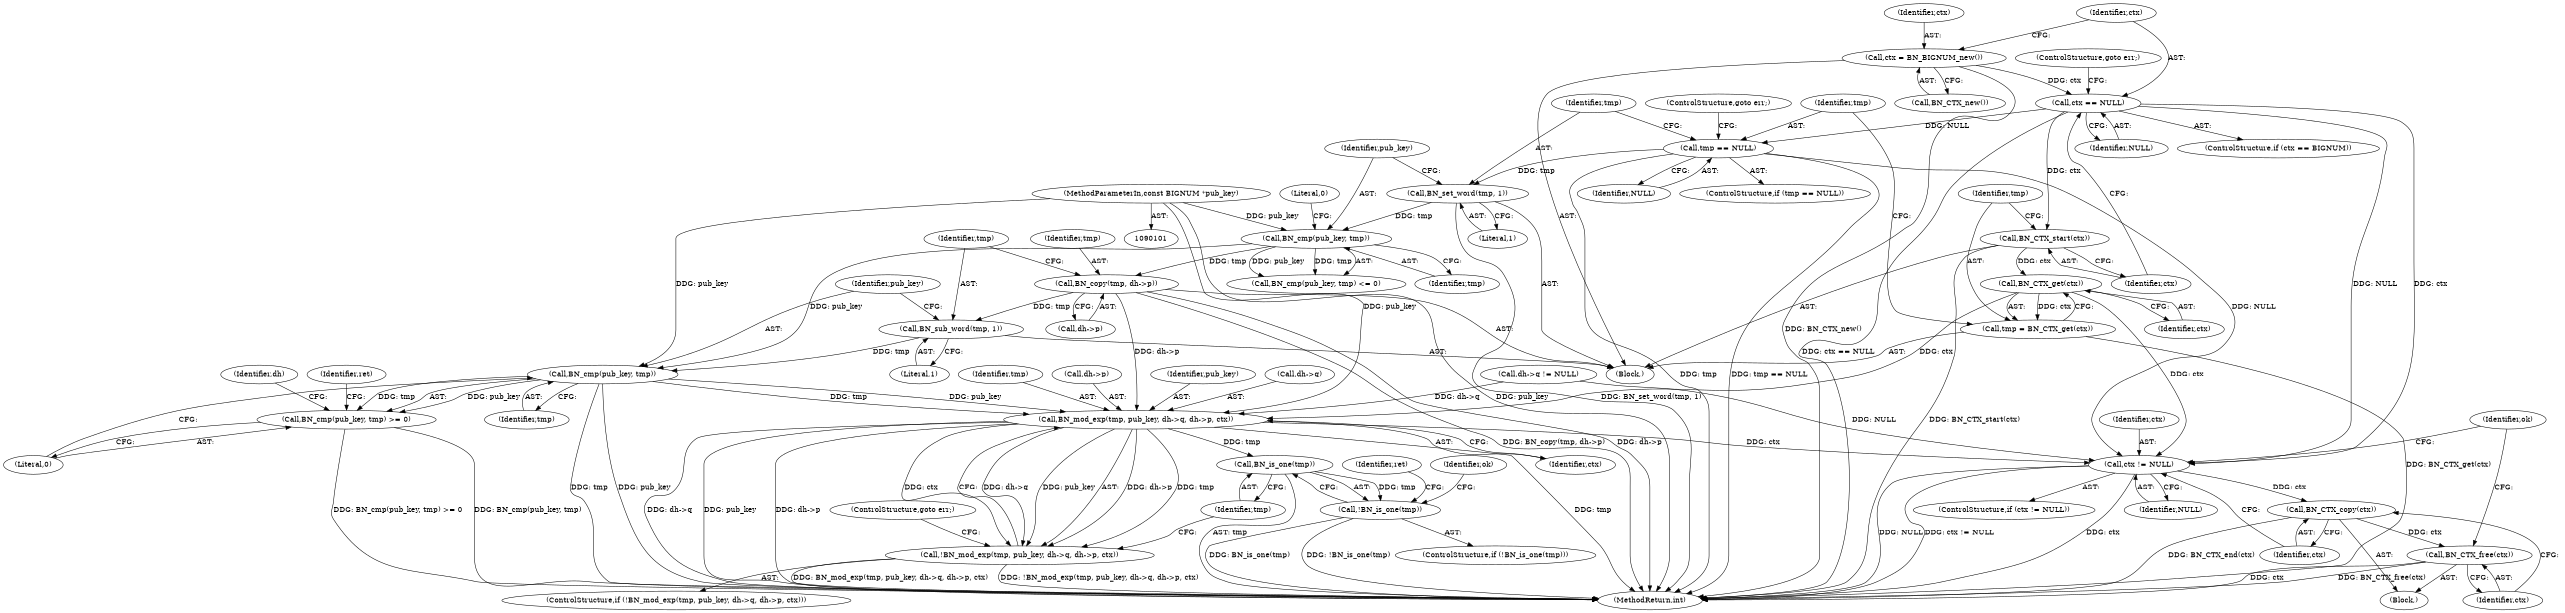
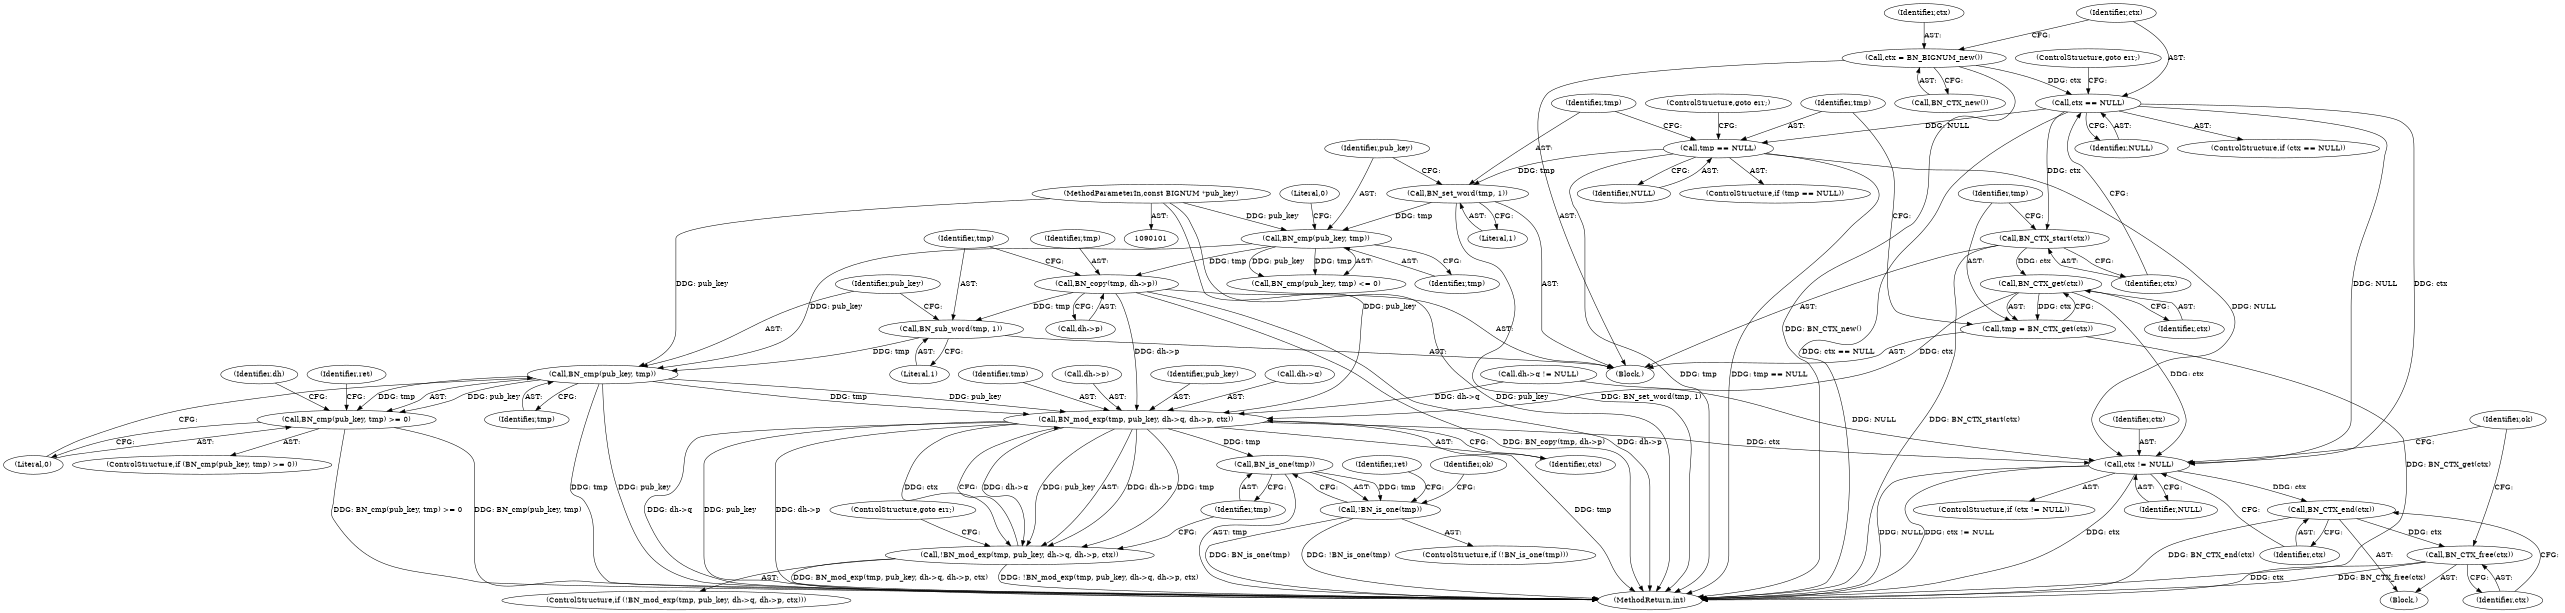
(2278, 149) -> (2278, 149)
none -> (202, 465)
(2331, 510) -> (2331, 510)
